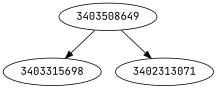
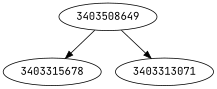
(52, 72) -> (52, 72)
(164, 72) -> (164, 72)
